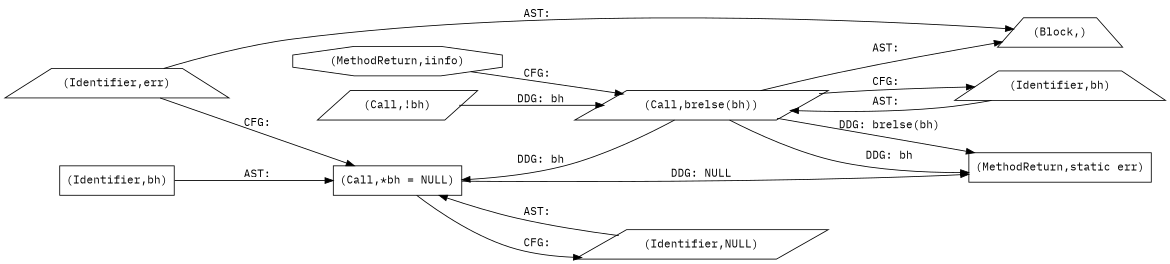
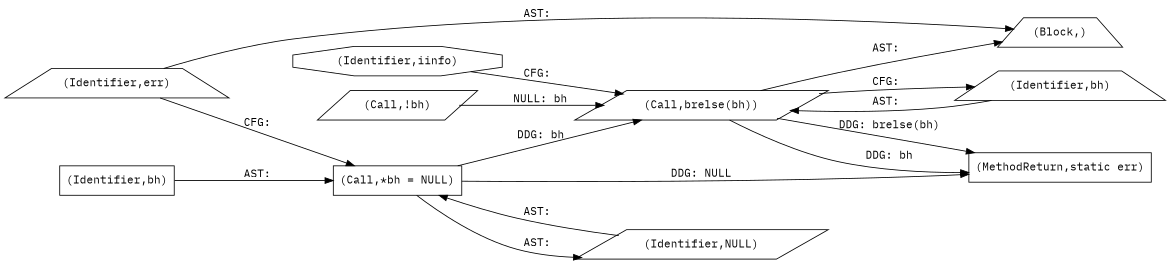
(398, 61) -> (398, 61)
(541, 99) -> (541, 99)
(576, 163) -> (546, 144)
(541, 243) -> (541, 243)
